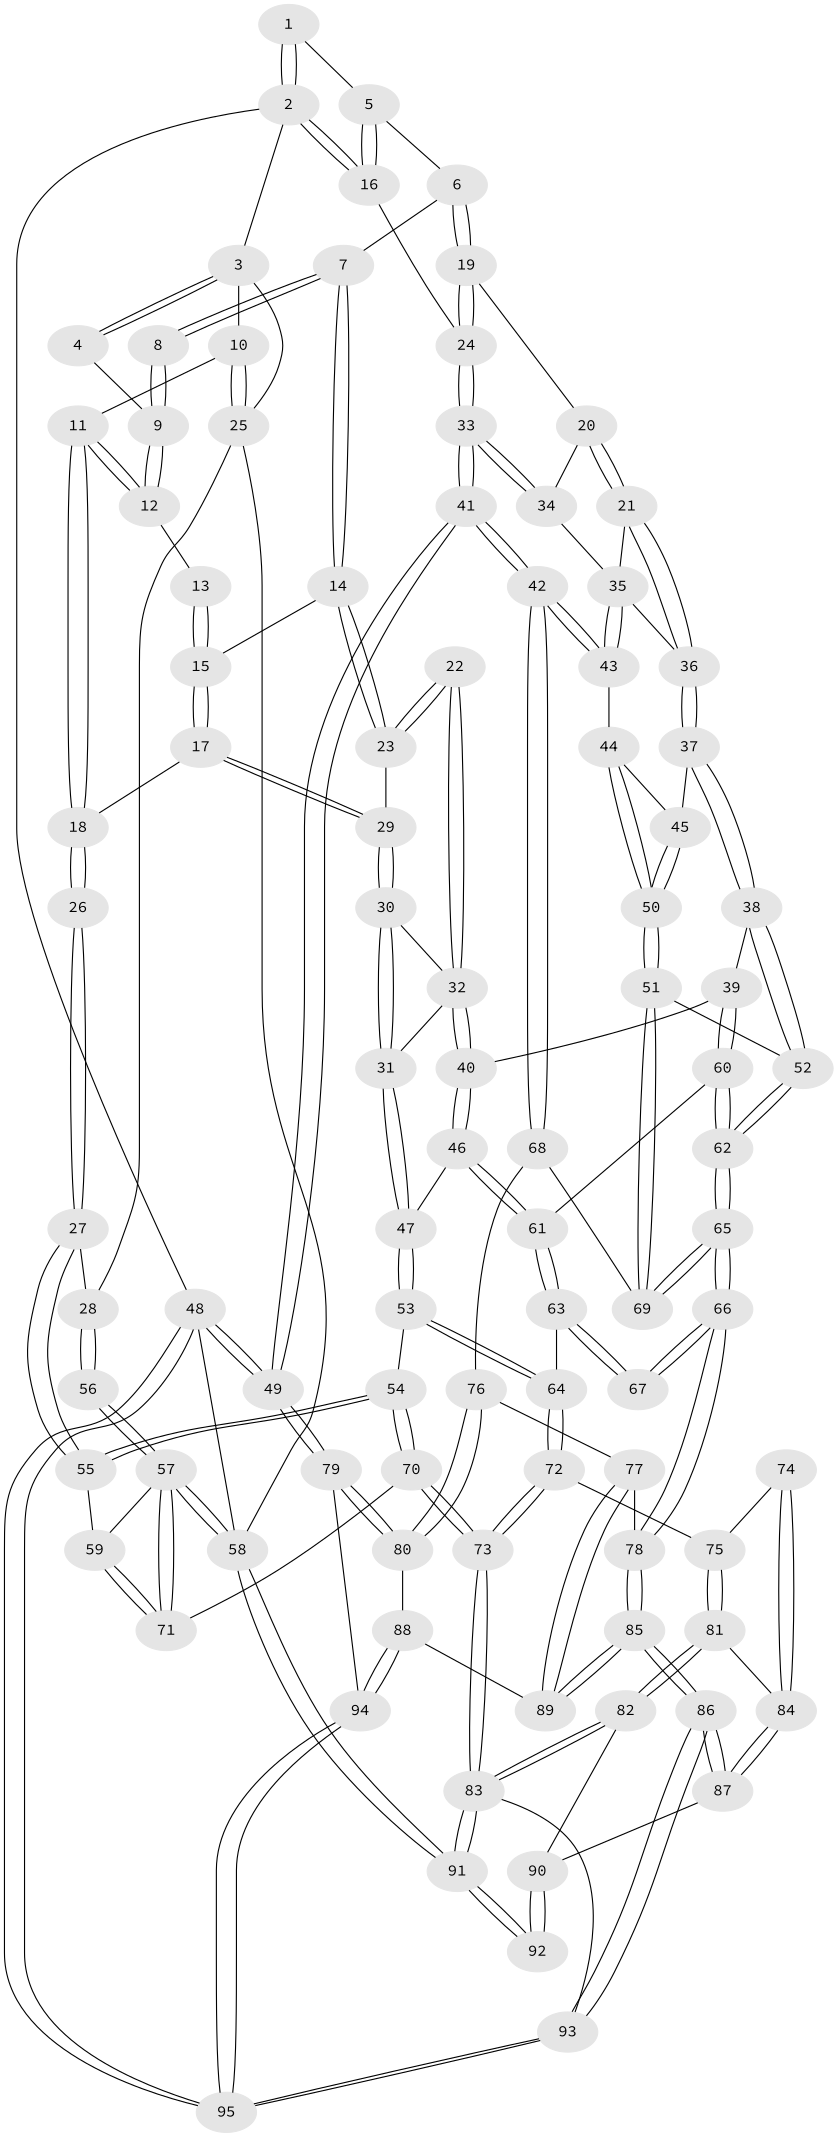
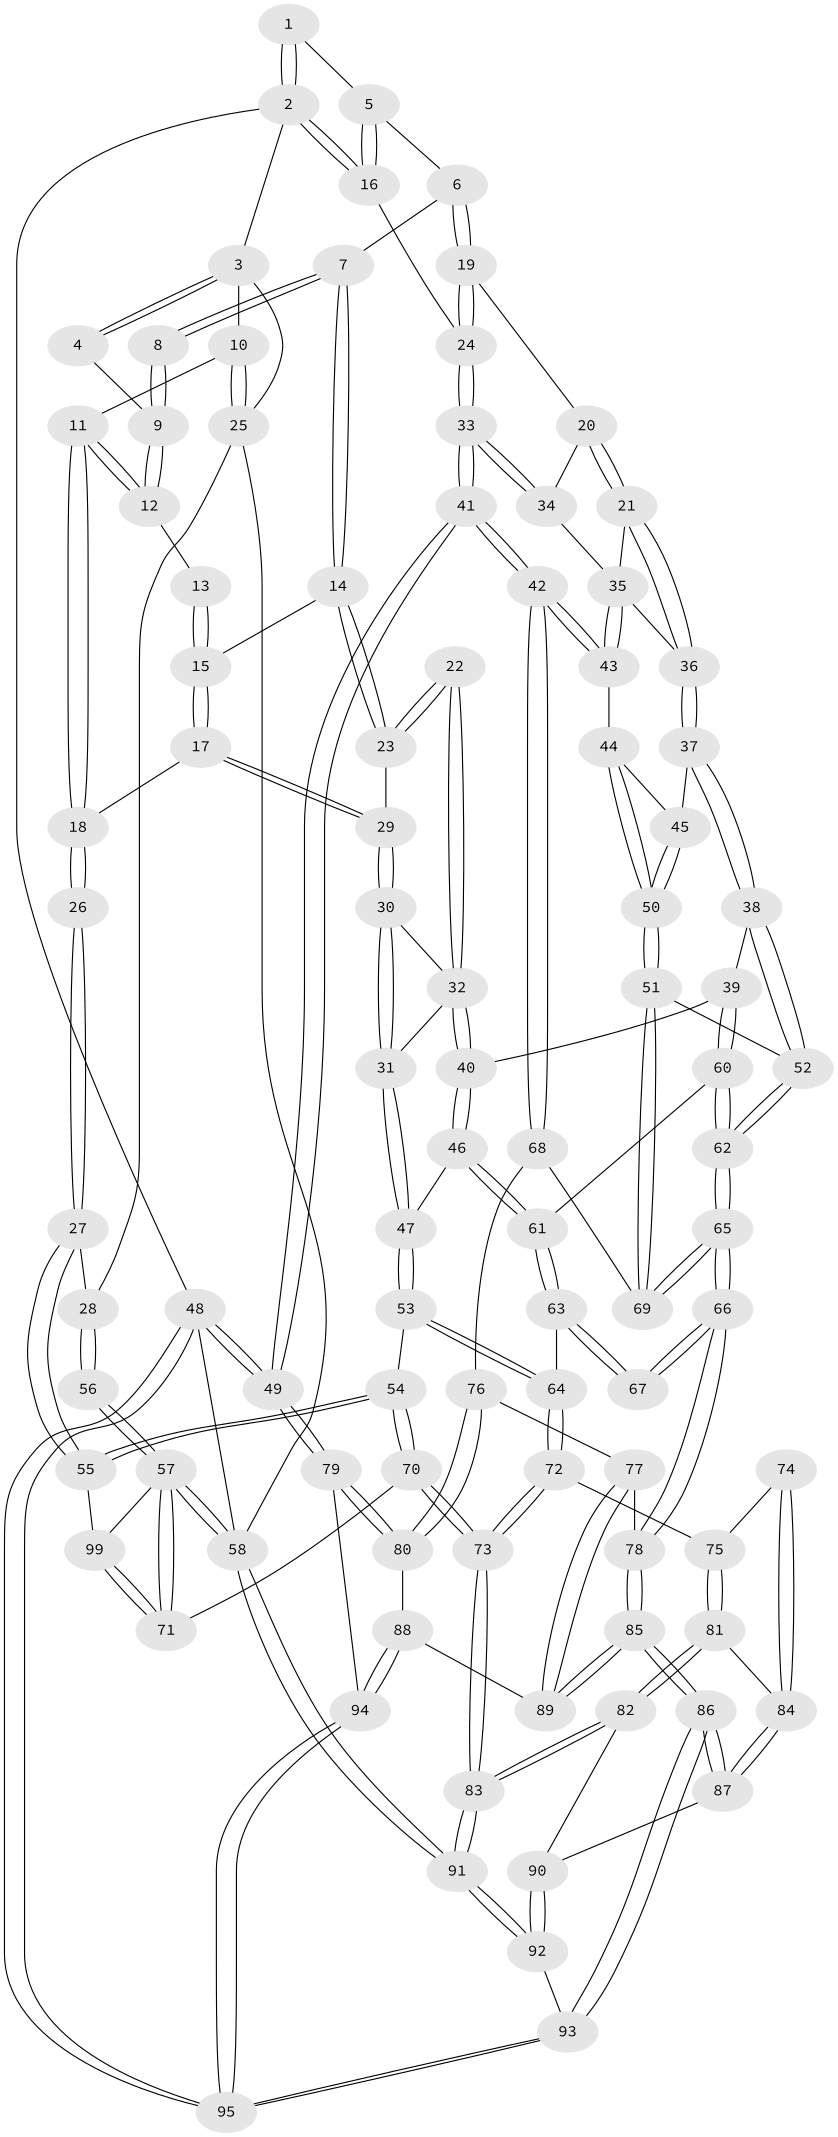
(95, 1550) -> (95, 1550)
(590, 1885) -> (553, 1992)
